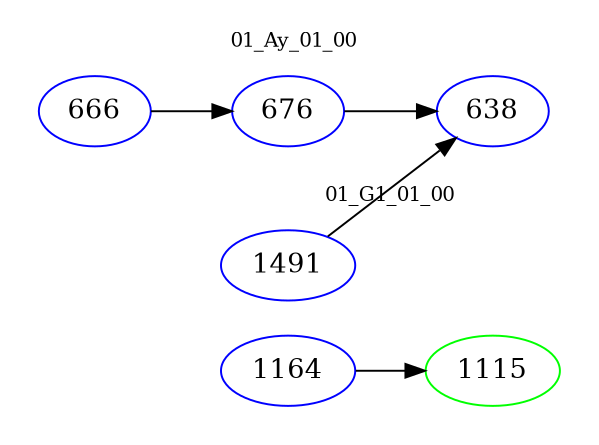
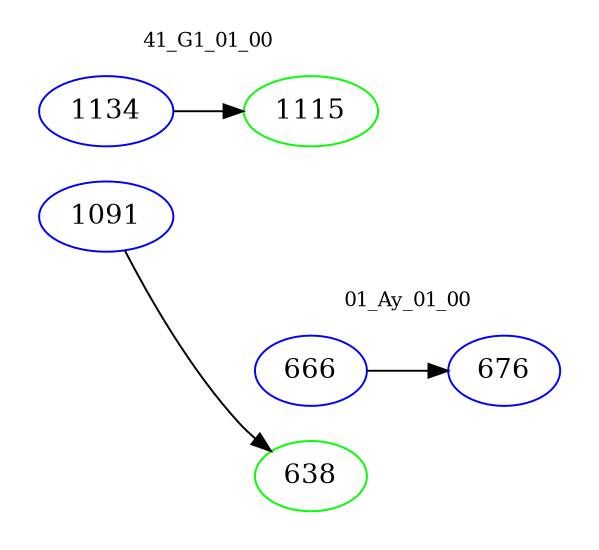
(381, 111) -> none
(493, 111) -> (311, 476)
(390, 196) -> (209, 42)
(288, 265) -> (106, 217)
(288, 371) -> (106, 111)
